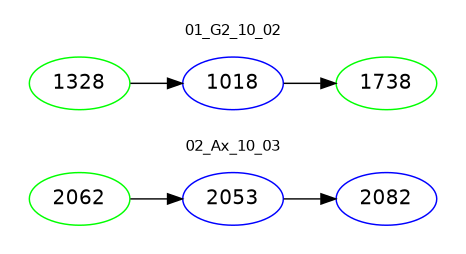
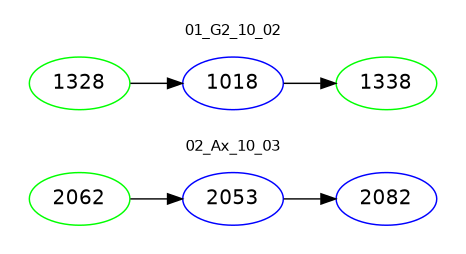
(386, 83) -> (386, 83)
